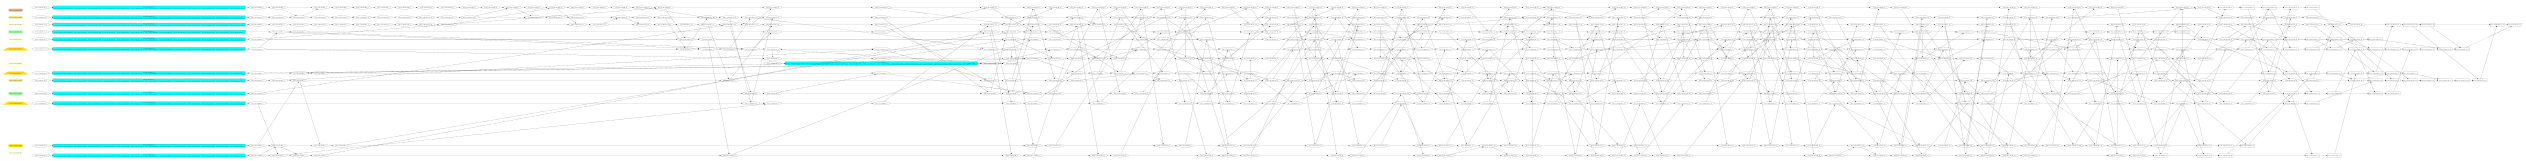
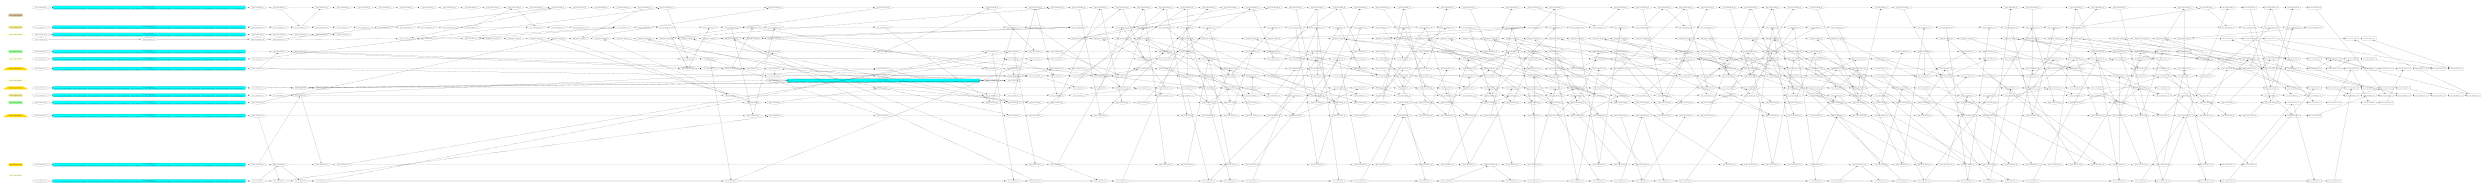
(362, 25) -> none
